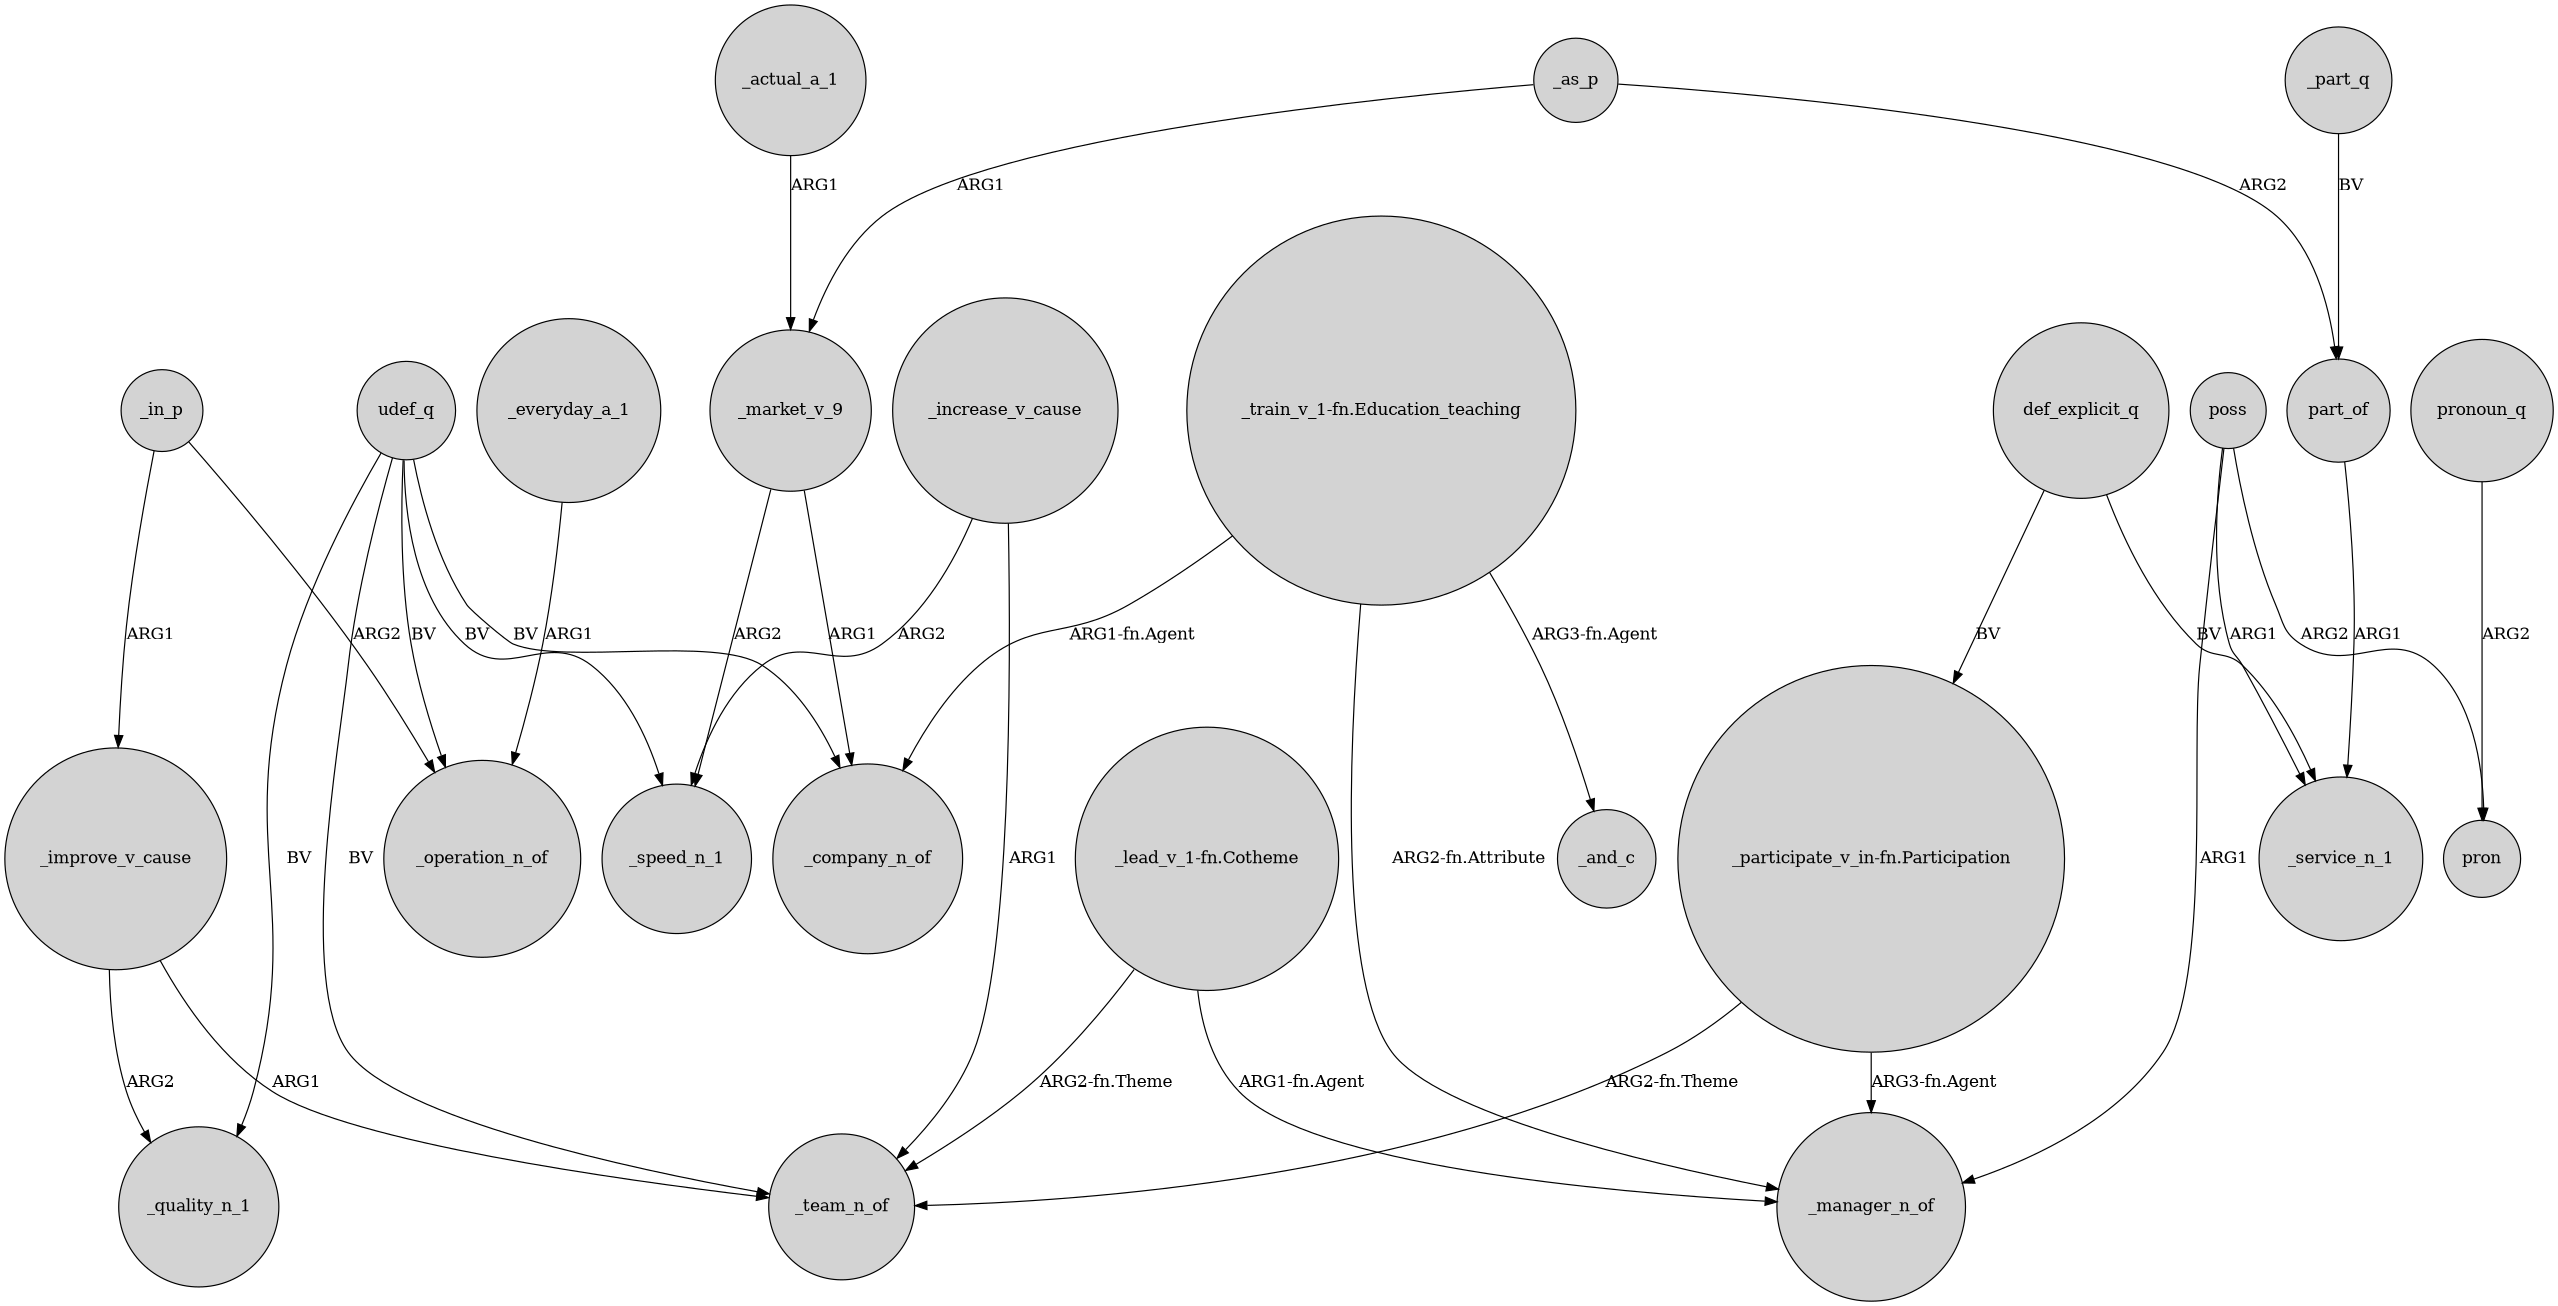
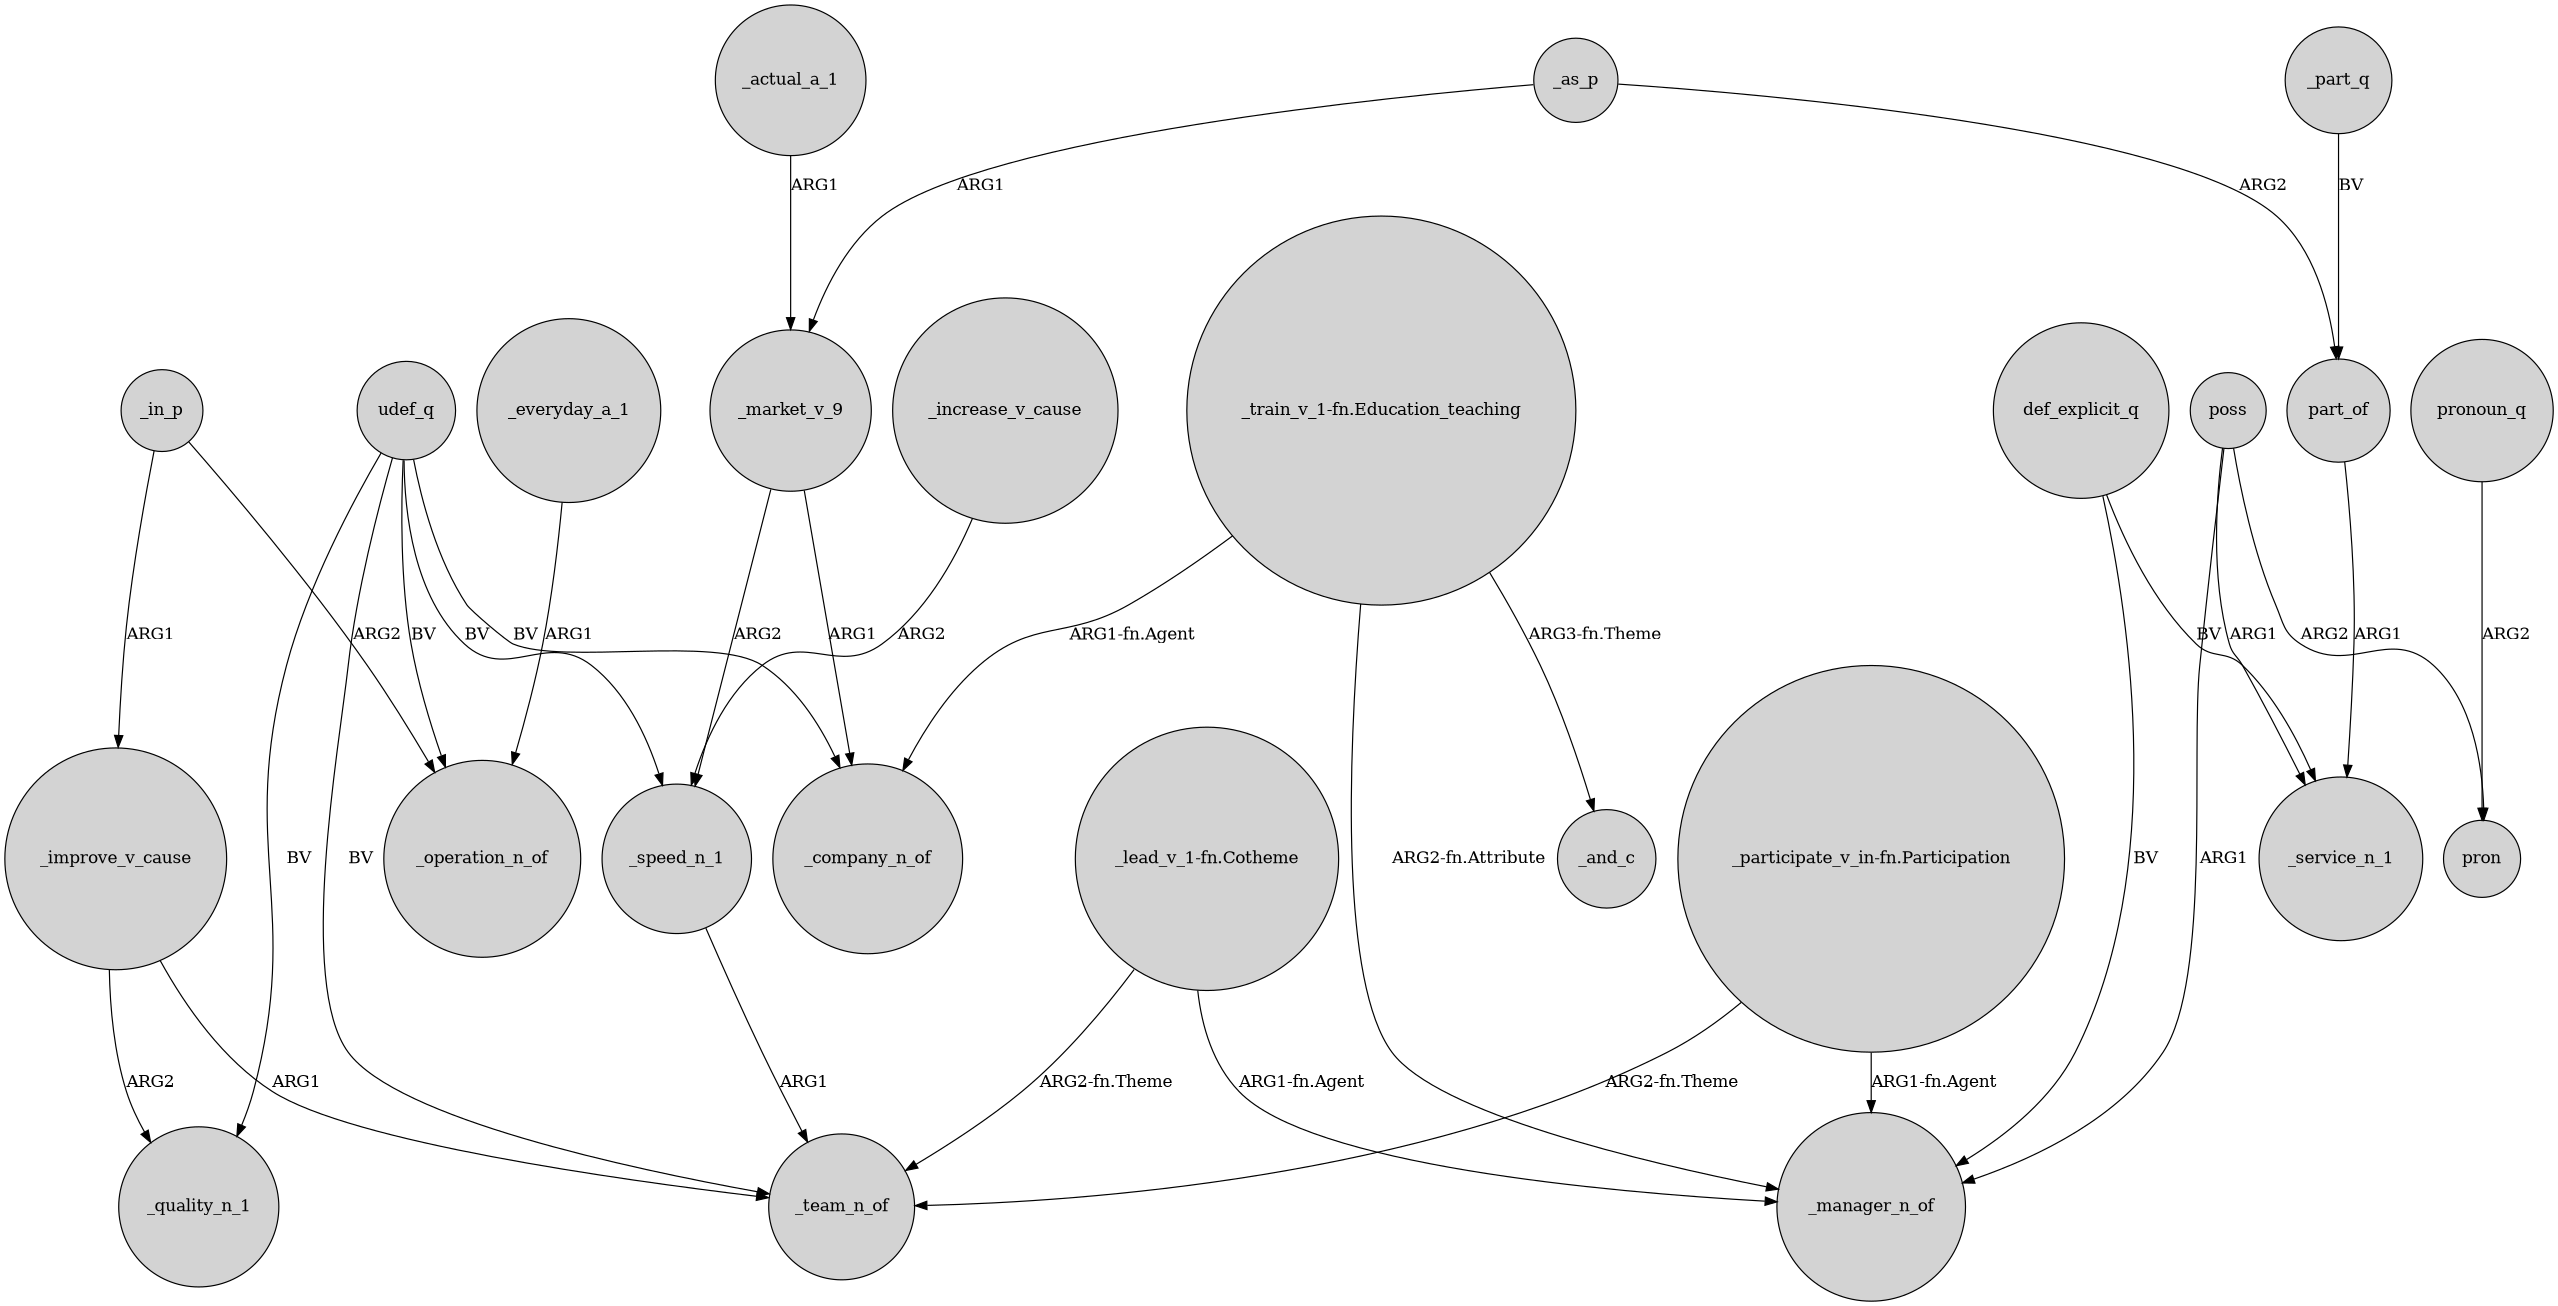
(2001, 581) -> (2129, 854)
(1595, 635) -> (1595, 635)
(1004, 849) -> (752, 1031)
(1934, 1083) -> (1934, 1083)
